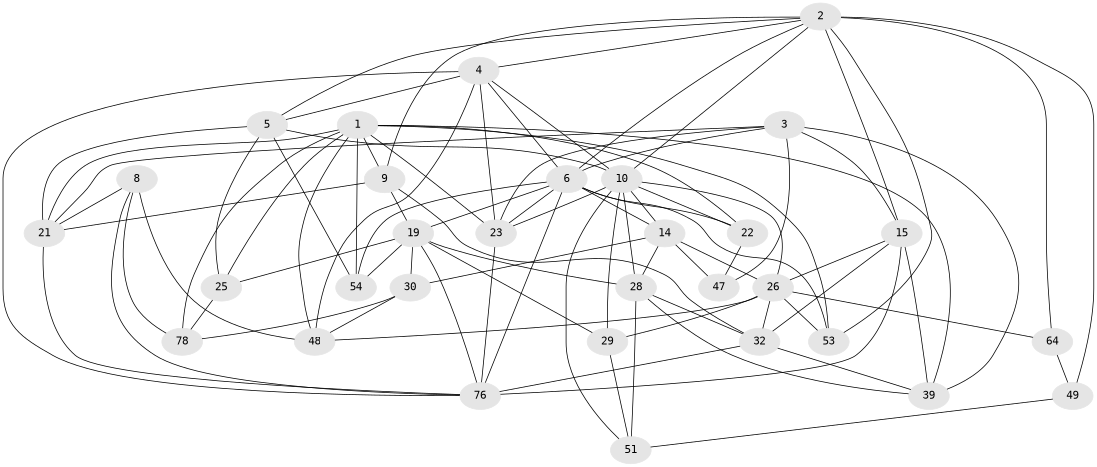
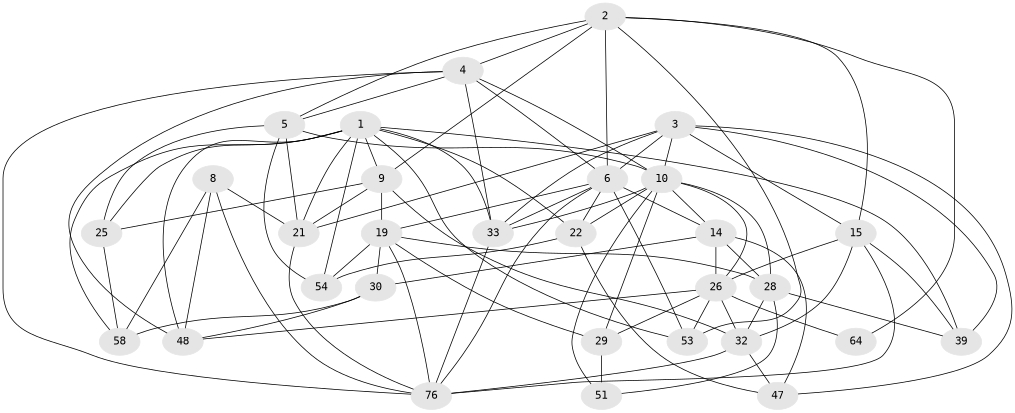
(721, 98) -> (668, 152)
(434, 201) -> (446, 256)
(496, 233) -> (493, 233)
(317, 260) -> (242, 206)
(182, 342) -> (120, 342)
(844, 369) -> (760, 369)
(1073, 396) -> none
